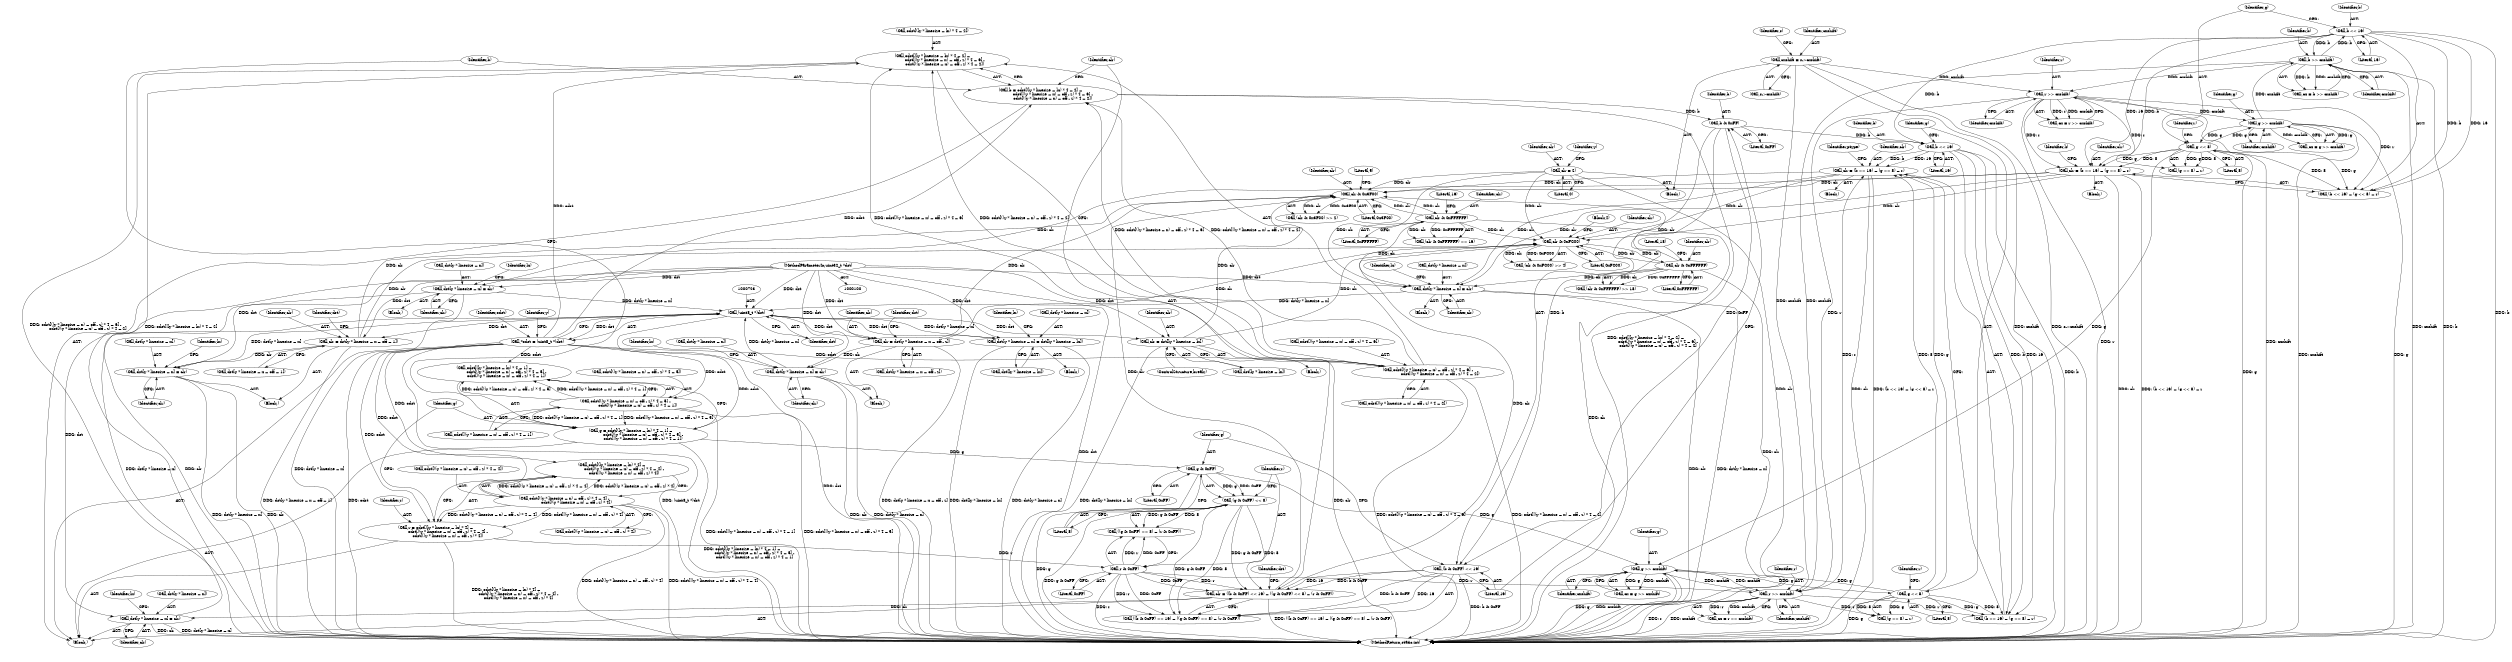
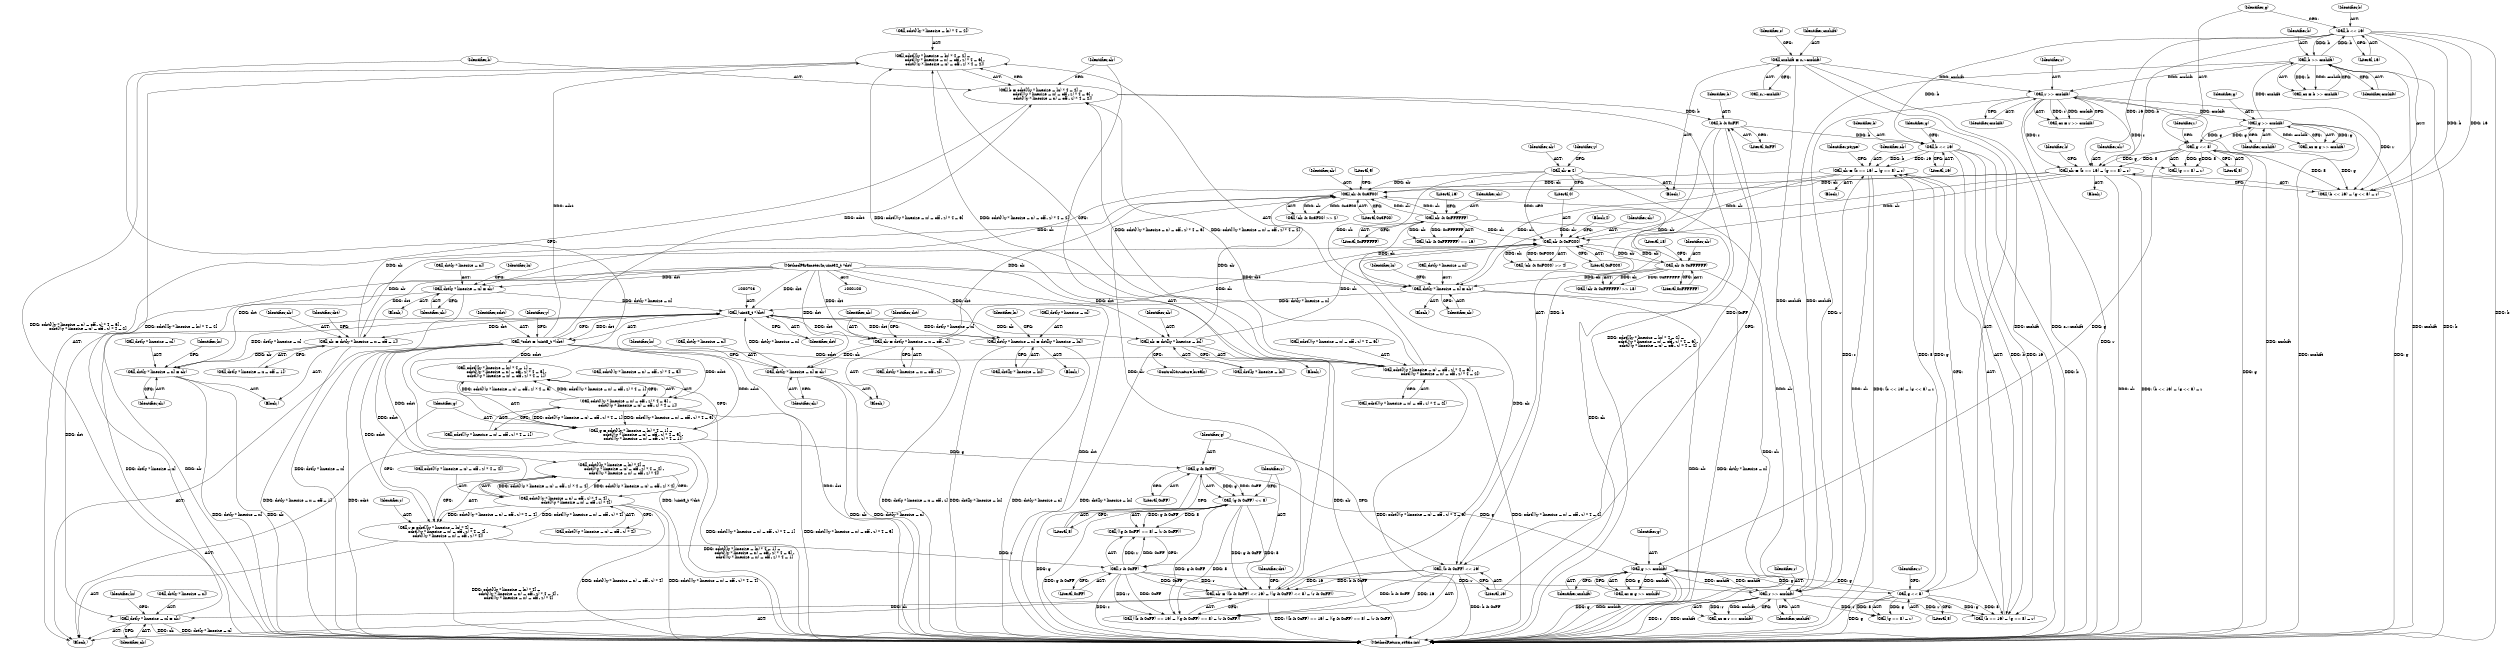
(1563, 184) -> (1562, 217)
(1534, 206) -> (1534, 206)
(1005, 327) -> (1005, 327)
(1167, 360) -> (1152, 356)
